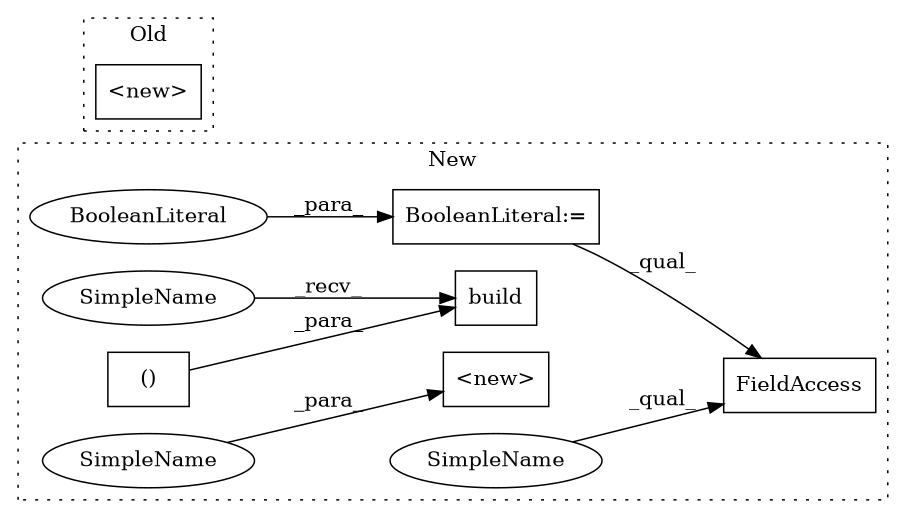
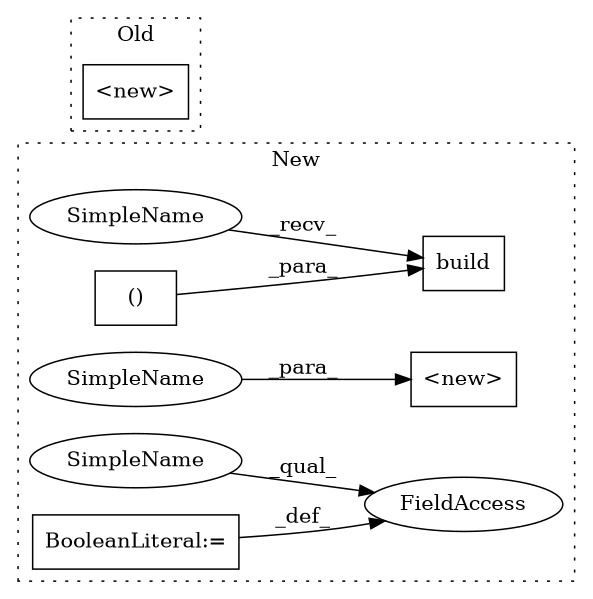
(149, 217) -> none
(663, 263) -> (303, 517)
(800, 385) -> (464, 504)
